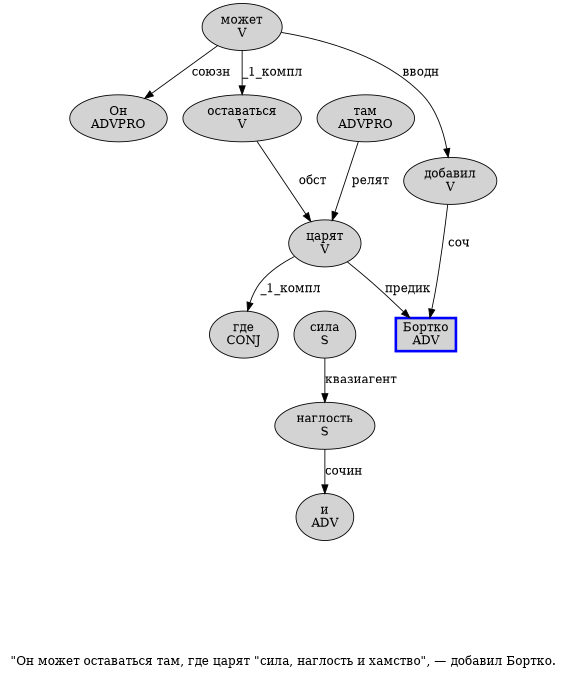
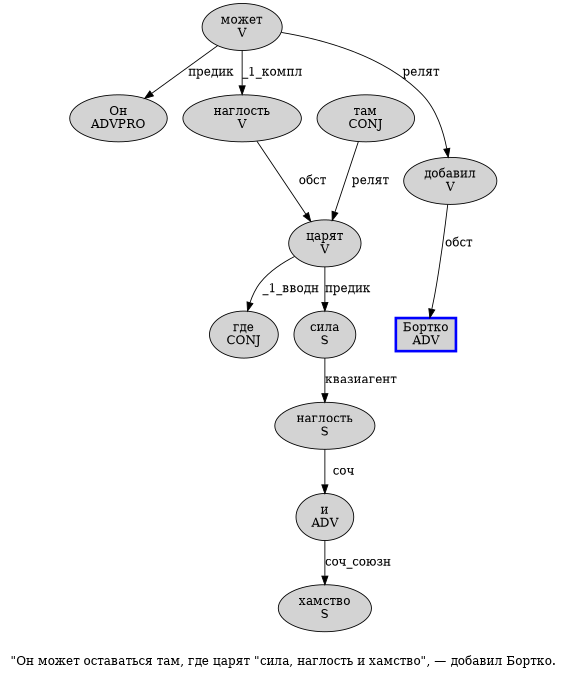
(211, 73) -> (211, 73)
(421, 73) -> (421, 73)
(242, 118) -> (242, 118)
(366, 118) -> (366, 118)
(459, 243) -> (459, 243)
(376, 286) -> (325, 284)
(291, 289) -> (291, 289)
(344, 471) -> (344, 471)
none -> (325, 608)
